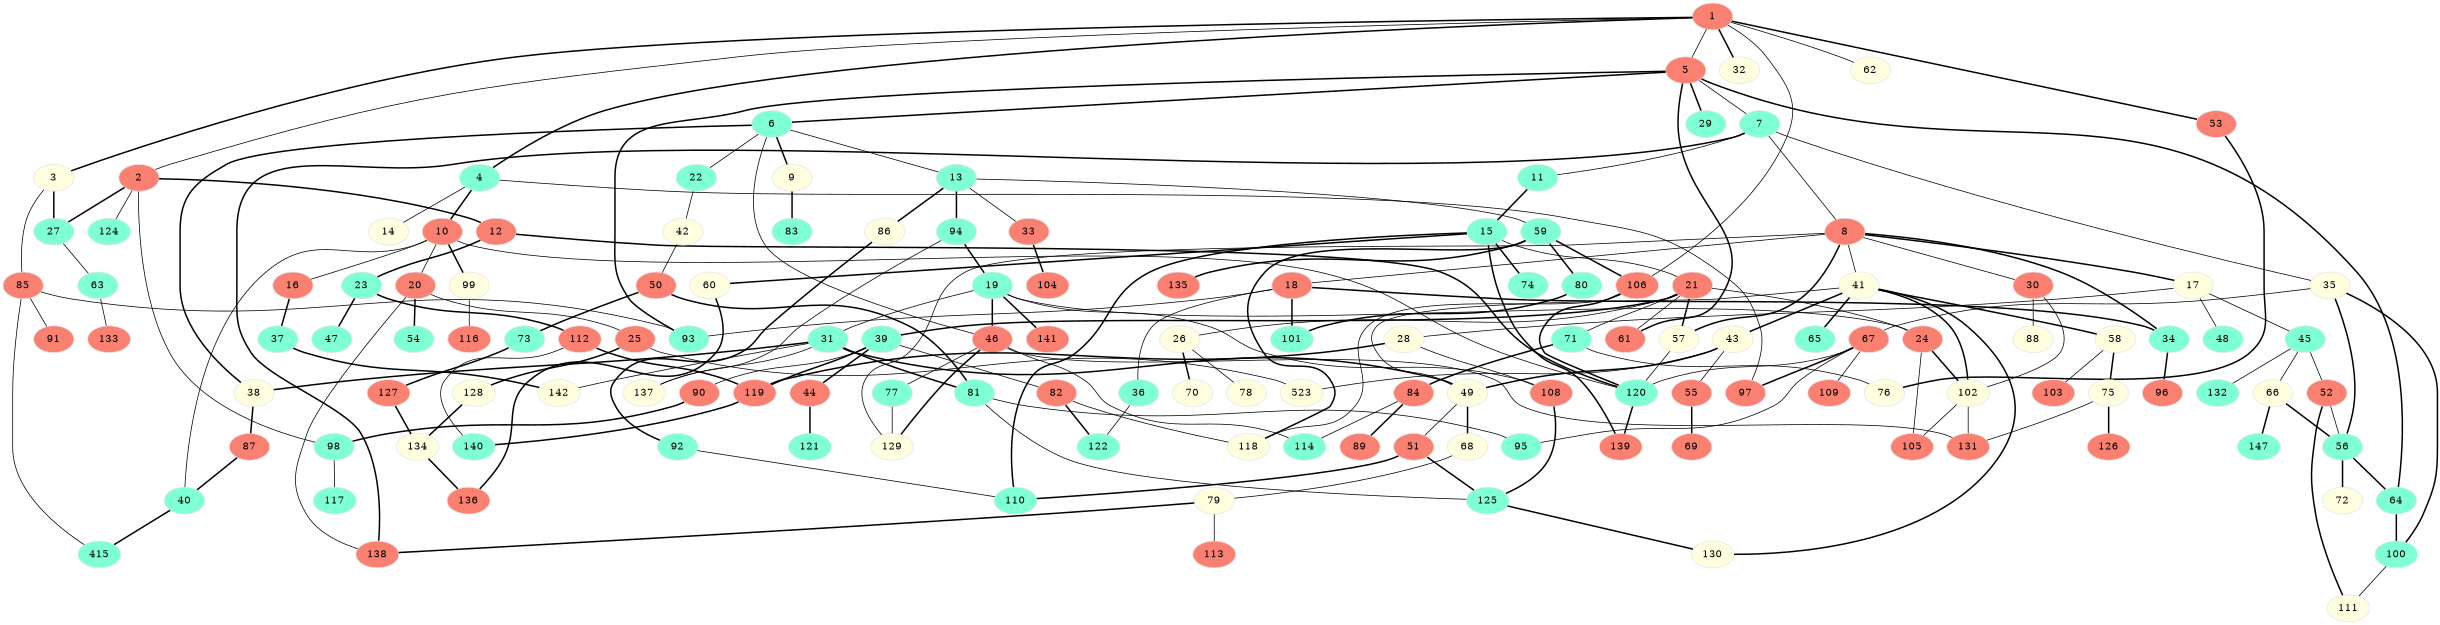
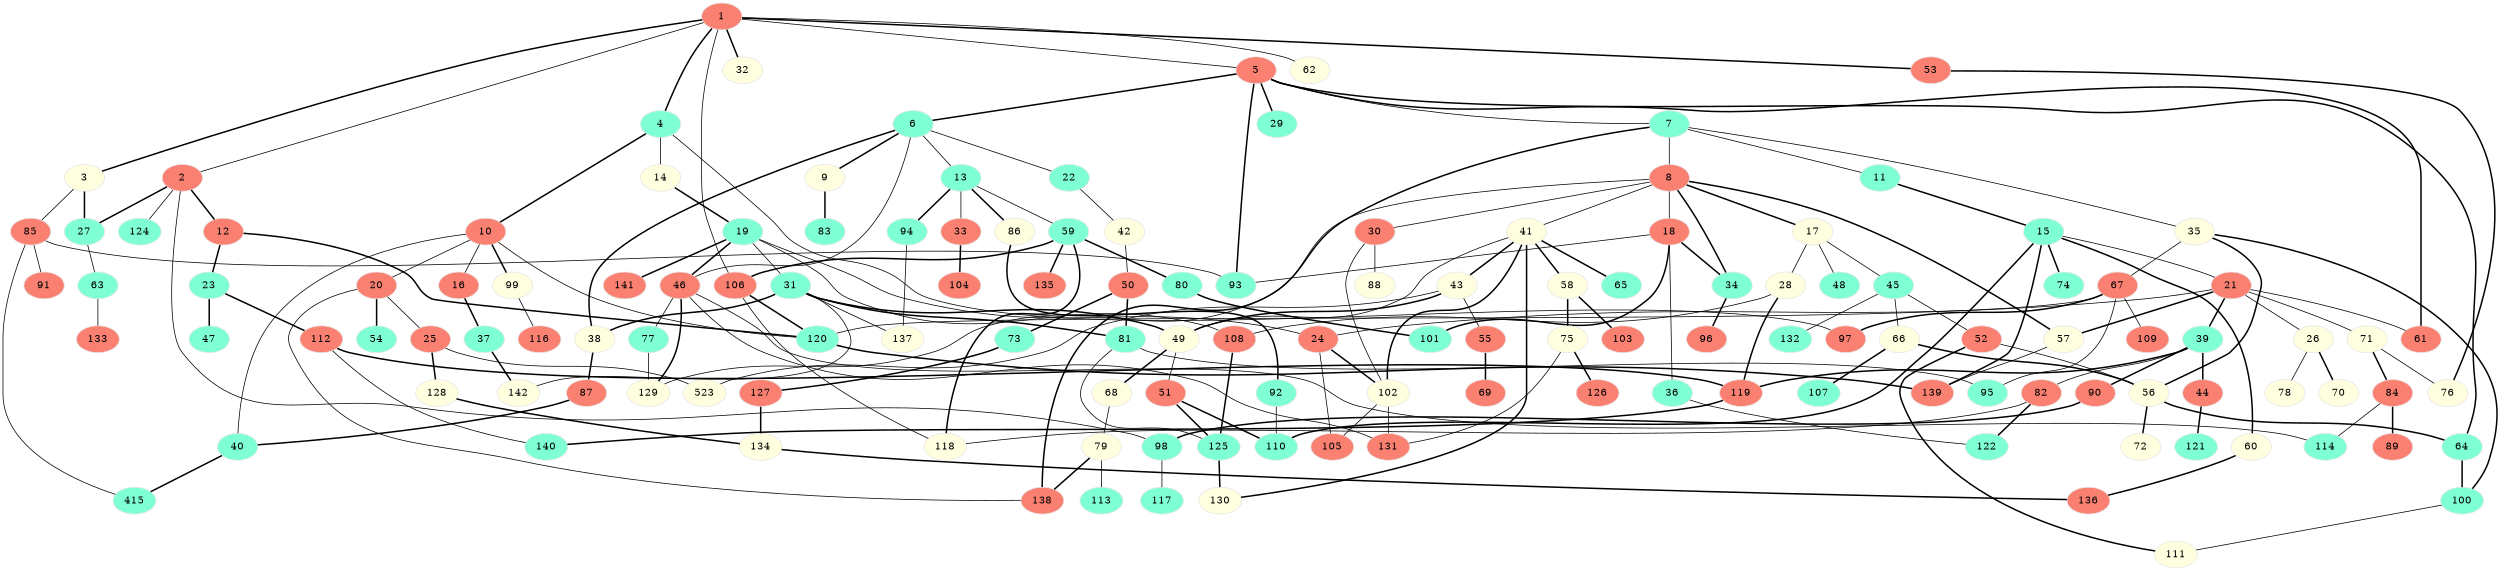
(977, 262) -> (694, 200)
(1571, 339) -> (2367, 339)
(791, 366) -> (2149, 366)
(2084, 366) -> (1588, 305)
(1655, 370) -> (1998, 366)
(2259, 447) -> (1819, 393)
(2343, 447) -> (2149, 393)
(1214, 554) -> (1101, 501)
